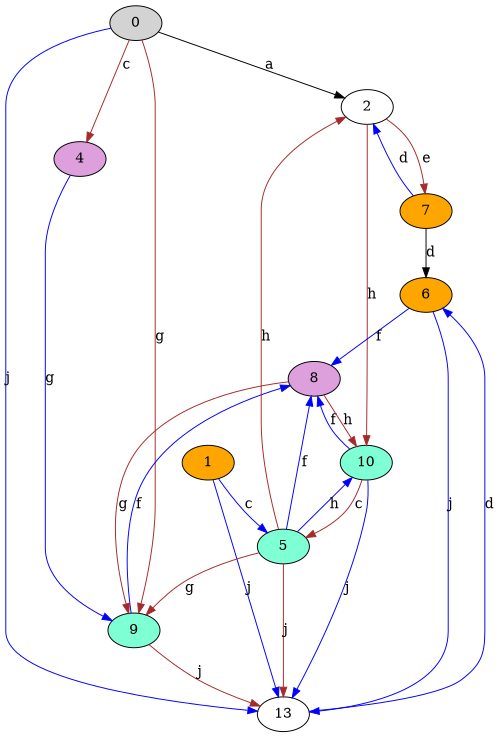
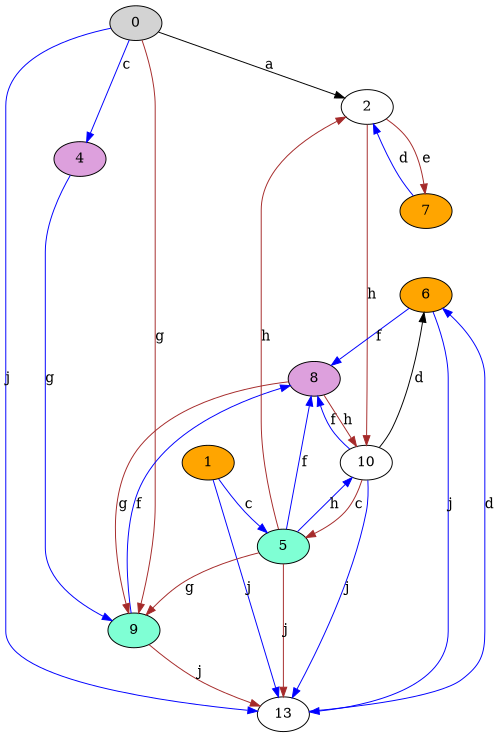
(110, 87) -> (110, 87)
(426, 248) -> (408, 387)
(366, 463) -> (366, 463)
